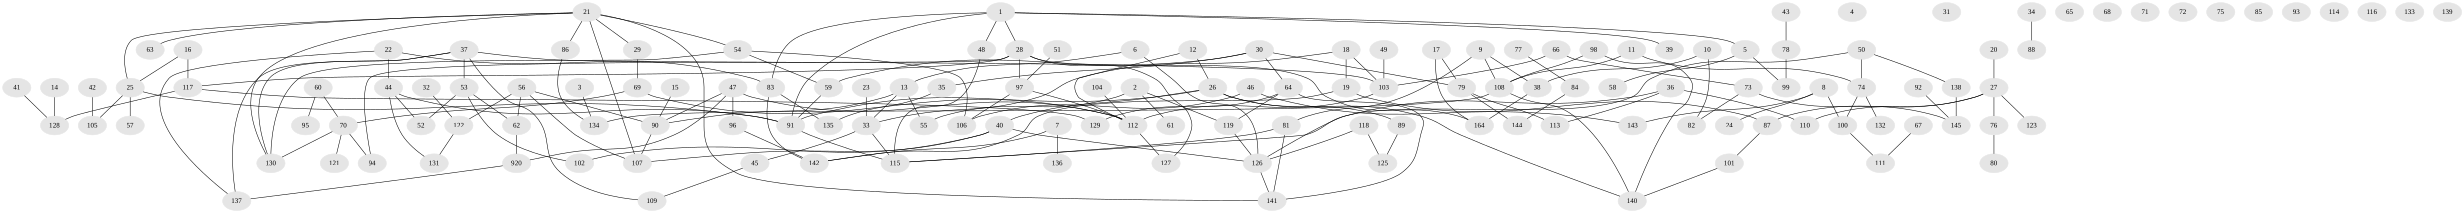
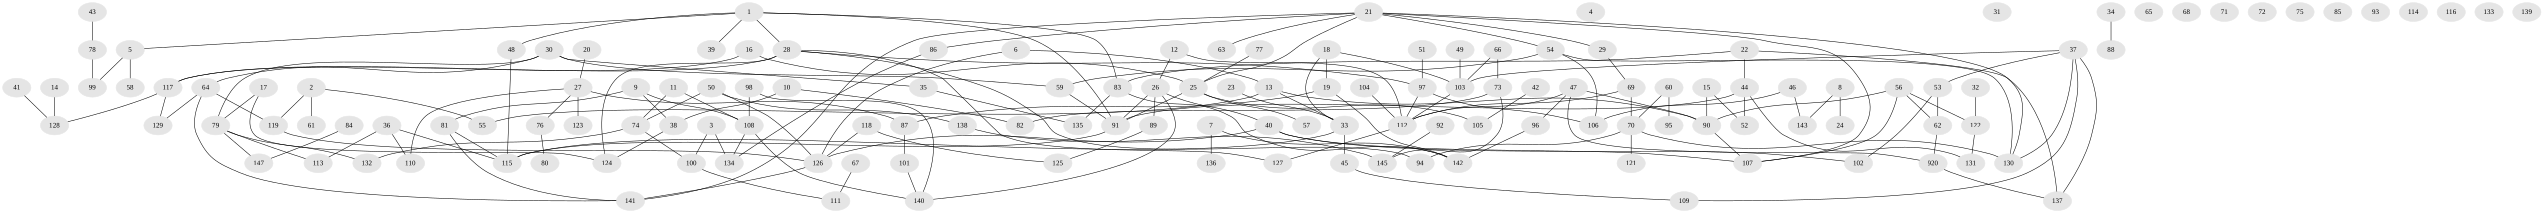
(1543, 66) -> (1226, 69)
(1832, 103) -> (701, 146)
(442, 107) -> (1726, 107)
(1479, 125) -> (607, 163)
(1517, 125) -> (259, 163)
none -> (291, 146)
